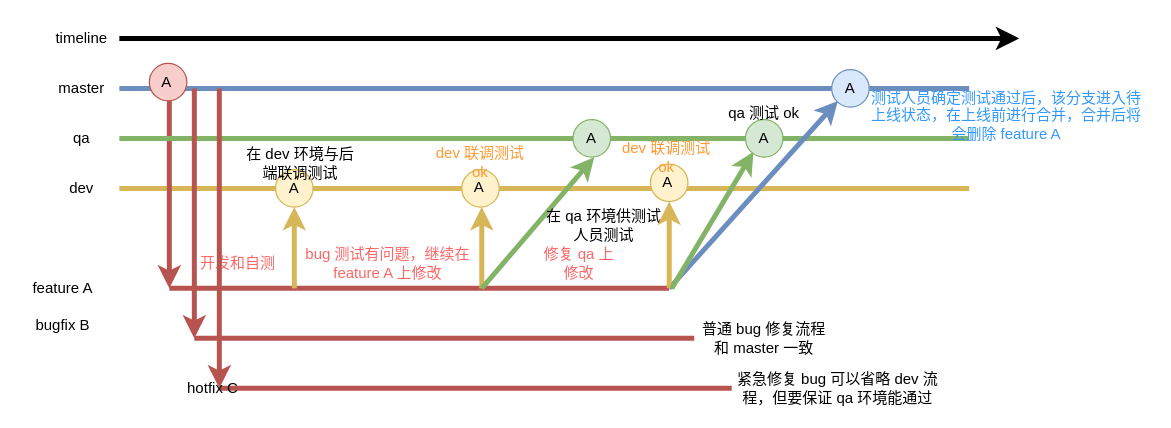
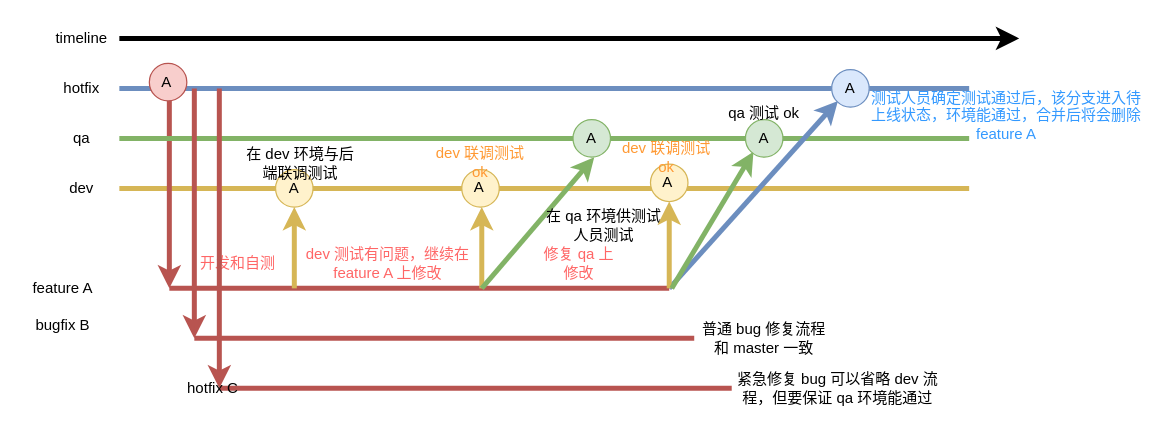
(82, 88) -> (82, 88)
(1007, 116) -> (1007, 116)
(388, 263) -> (388, 263)
